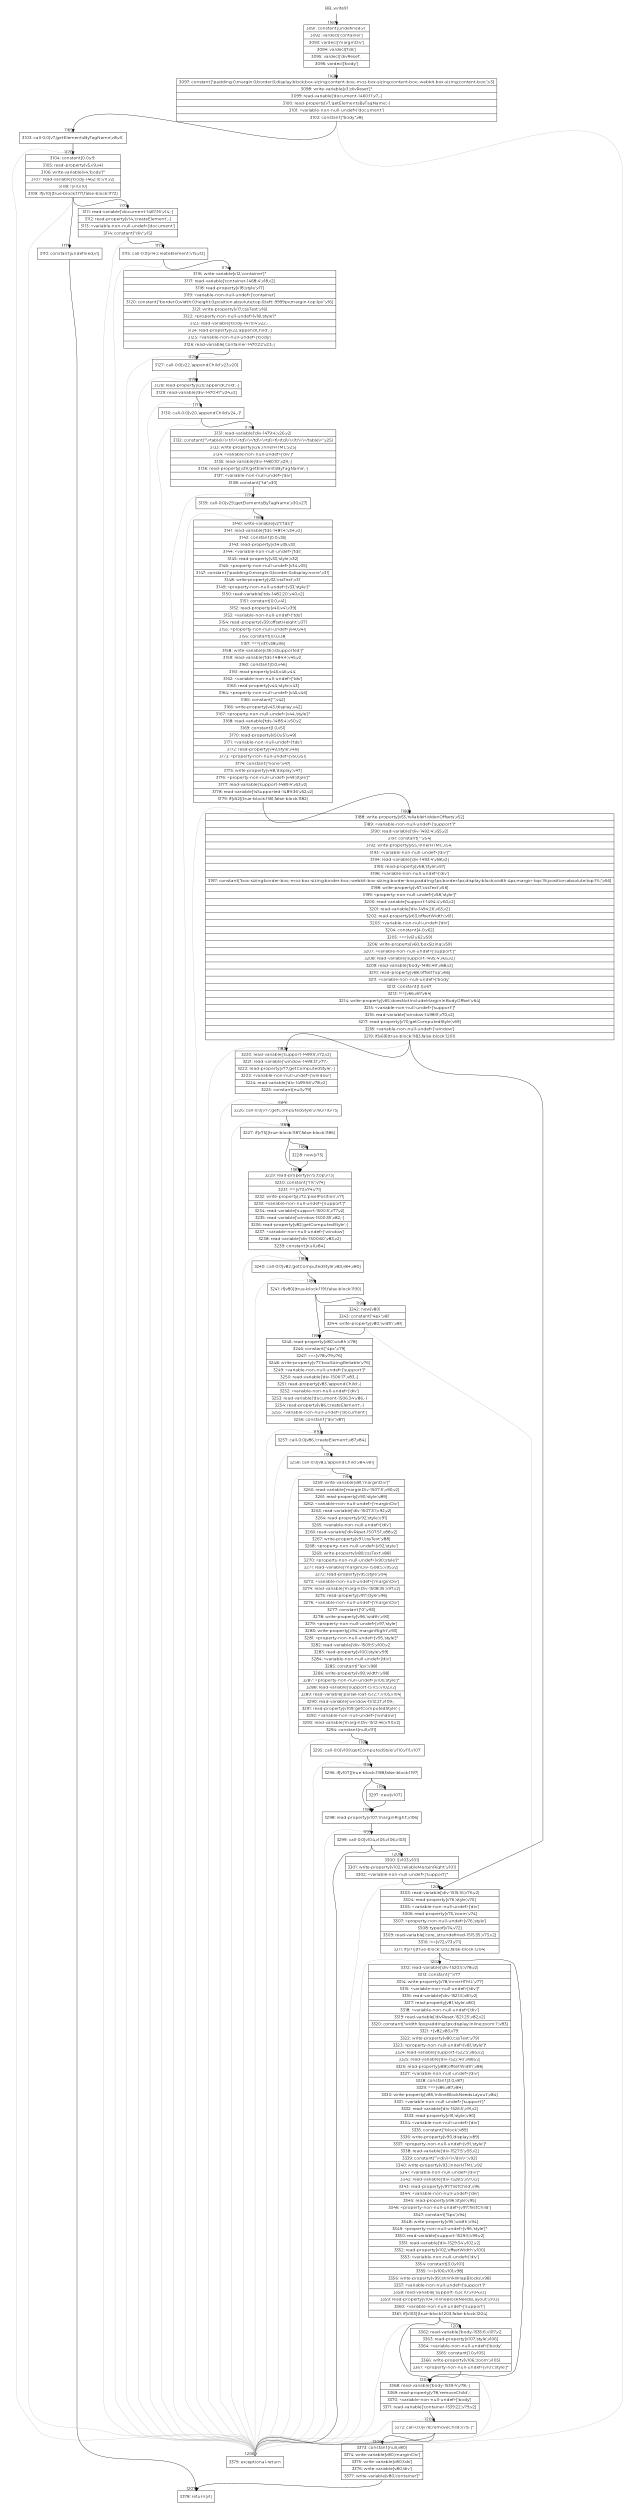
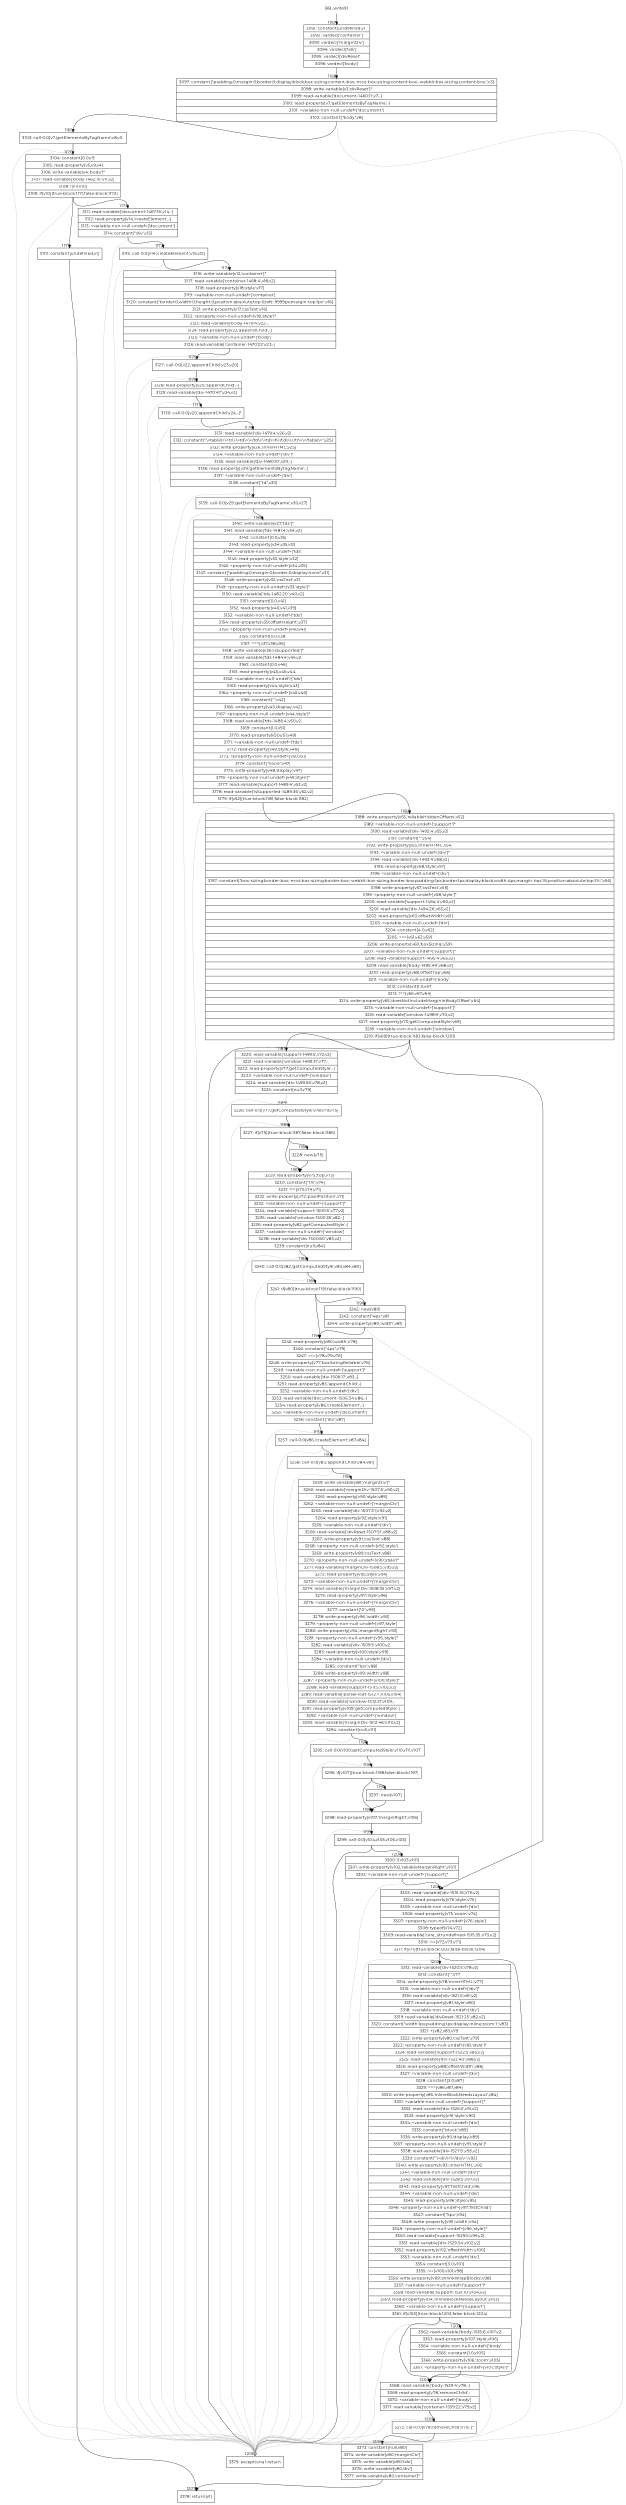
(208, 1667) -> (208, 1667)
(341, 2444) -> (341, 2444)
